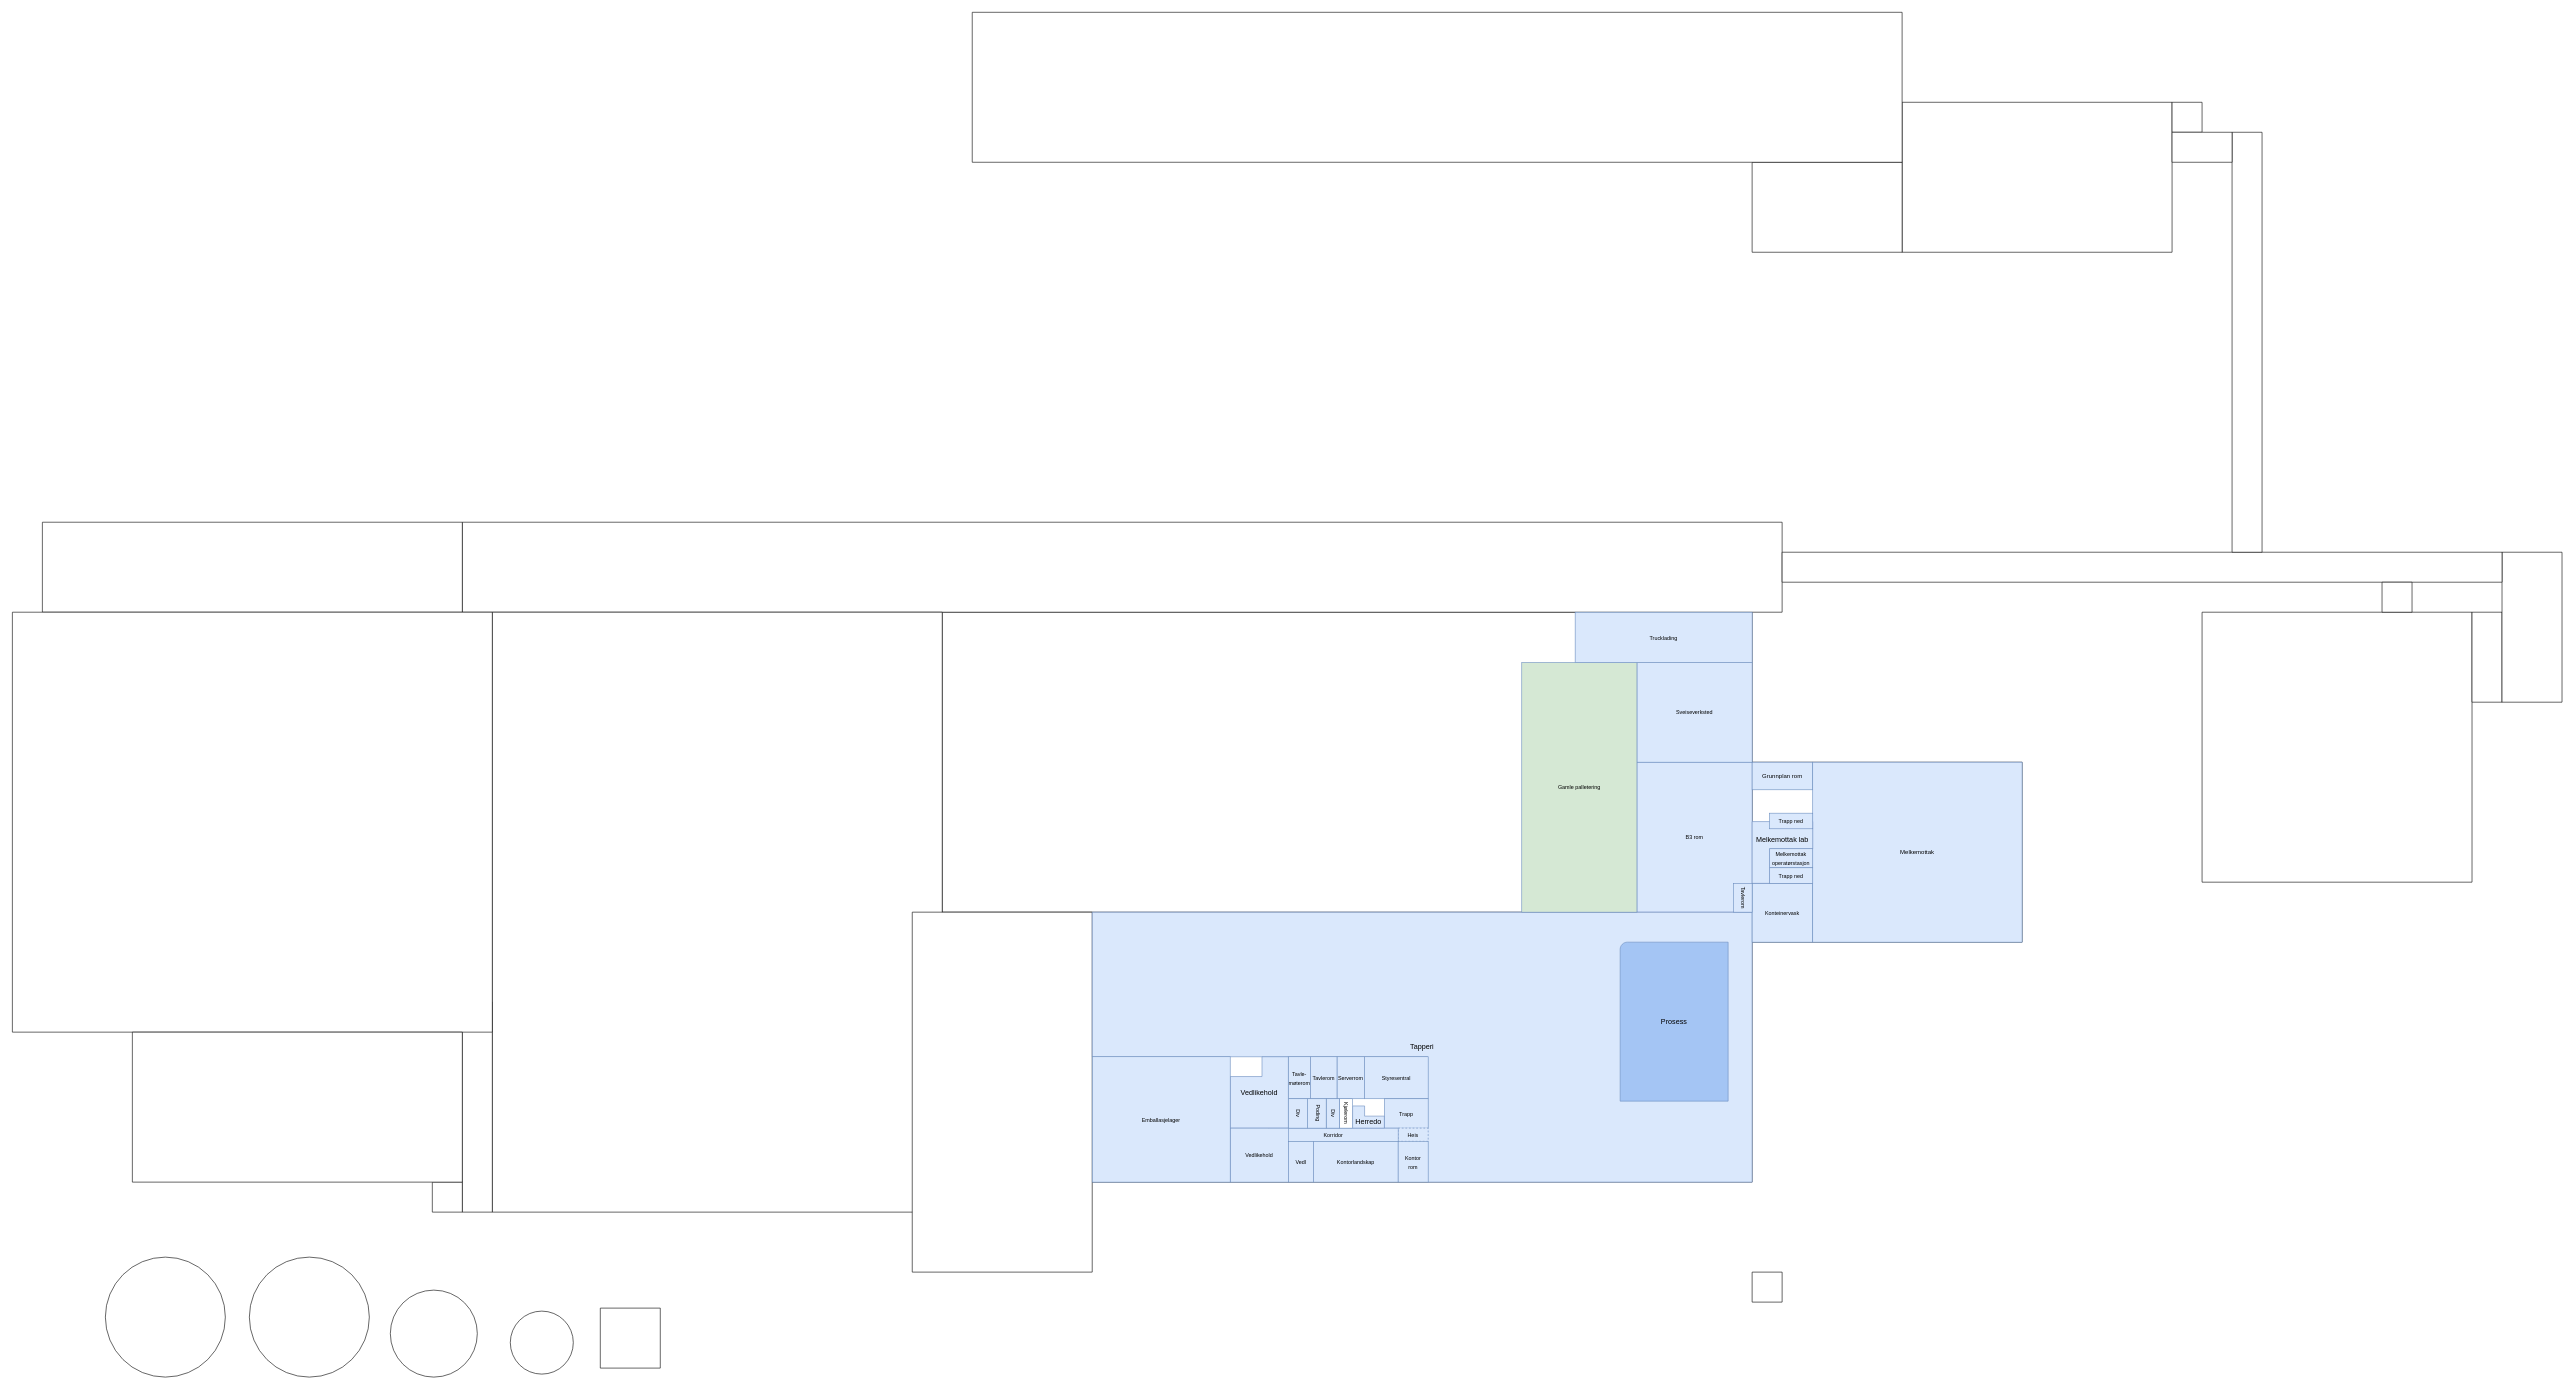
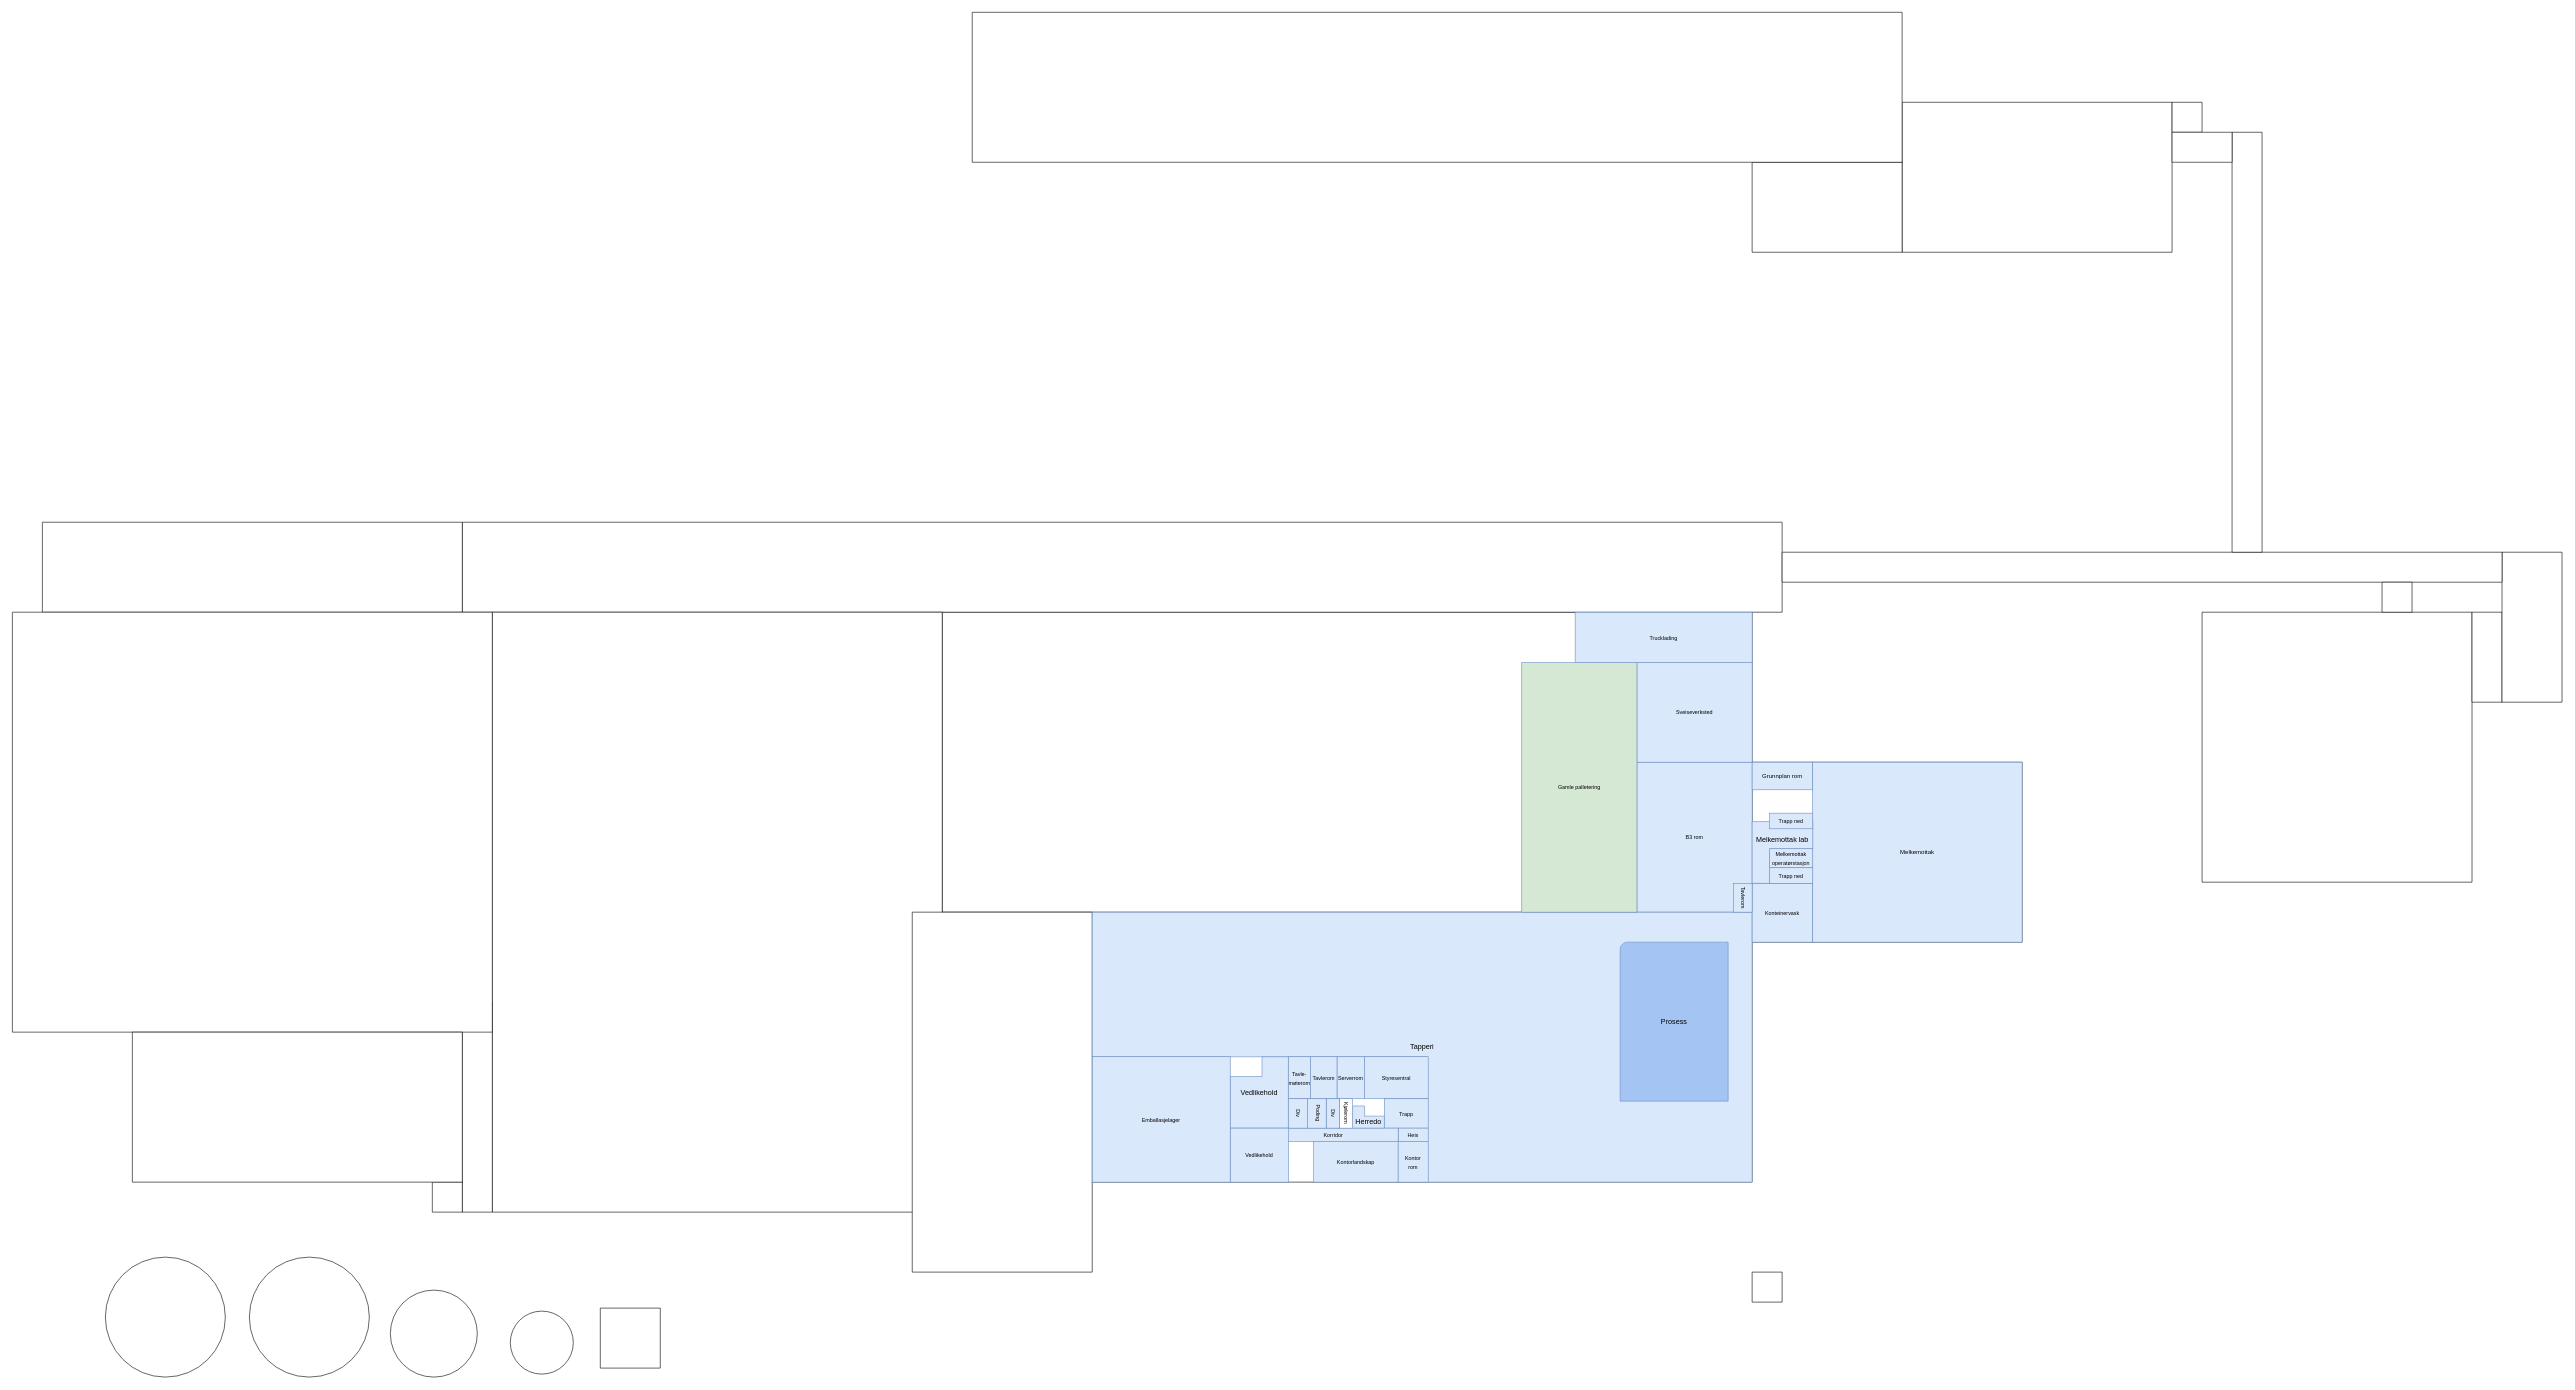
(1413, 1135) -> (1413, 1135)
(1301, 1162) -> none
